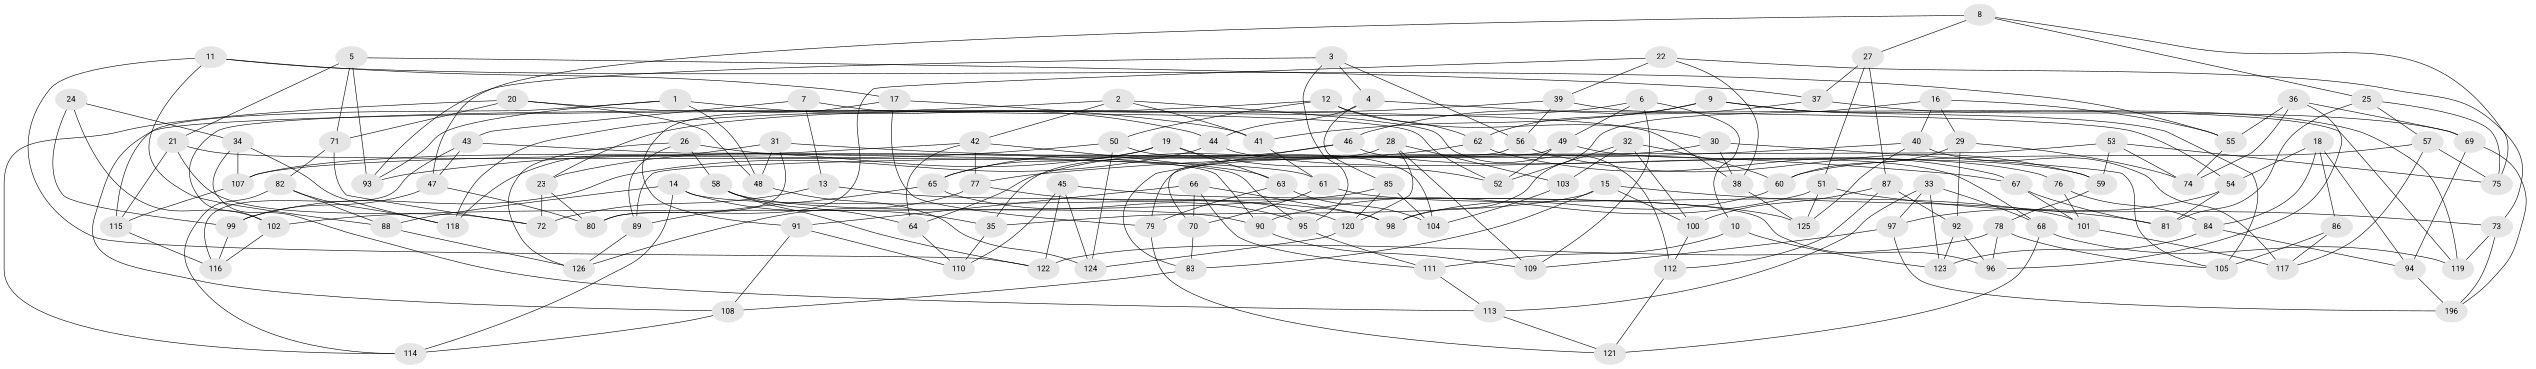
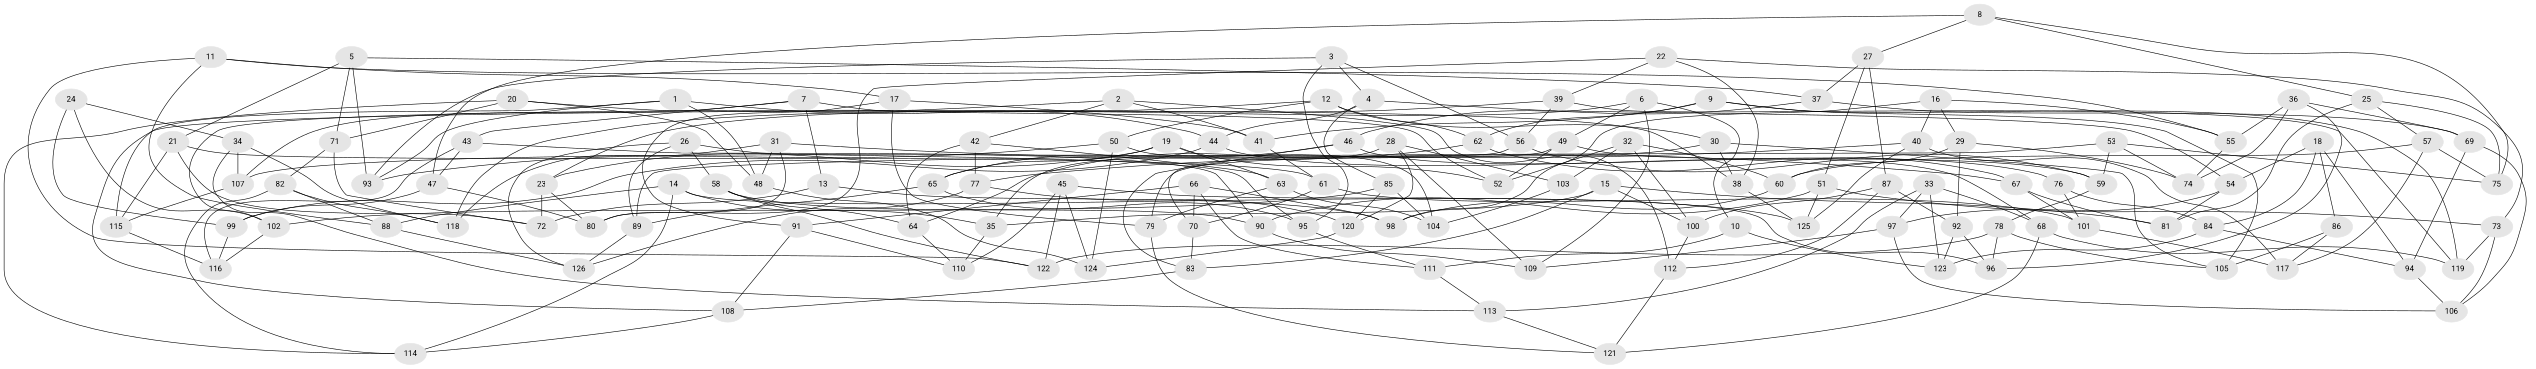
(604, 154) -> (510, 113)
(2452, 312) -> (2452, 312)
